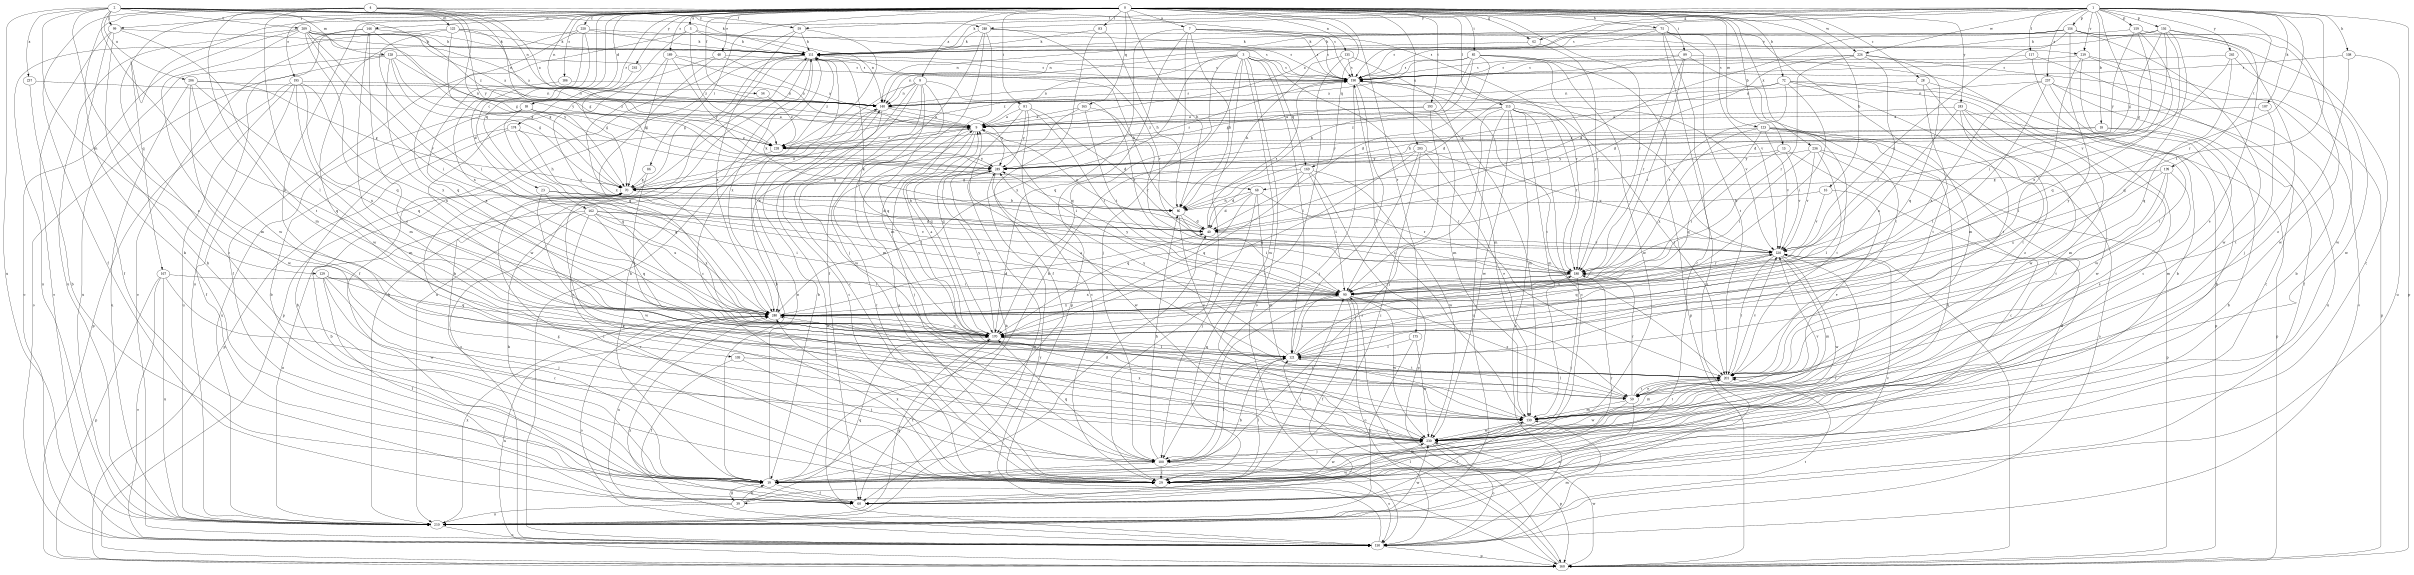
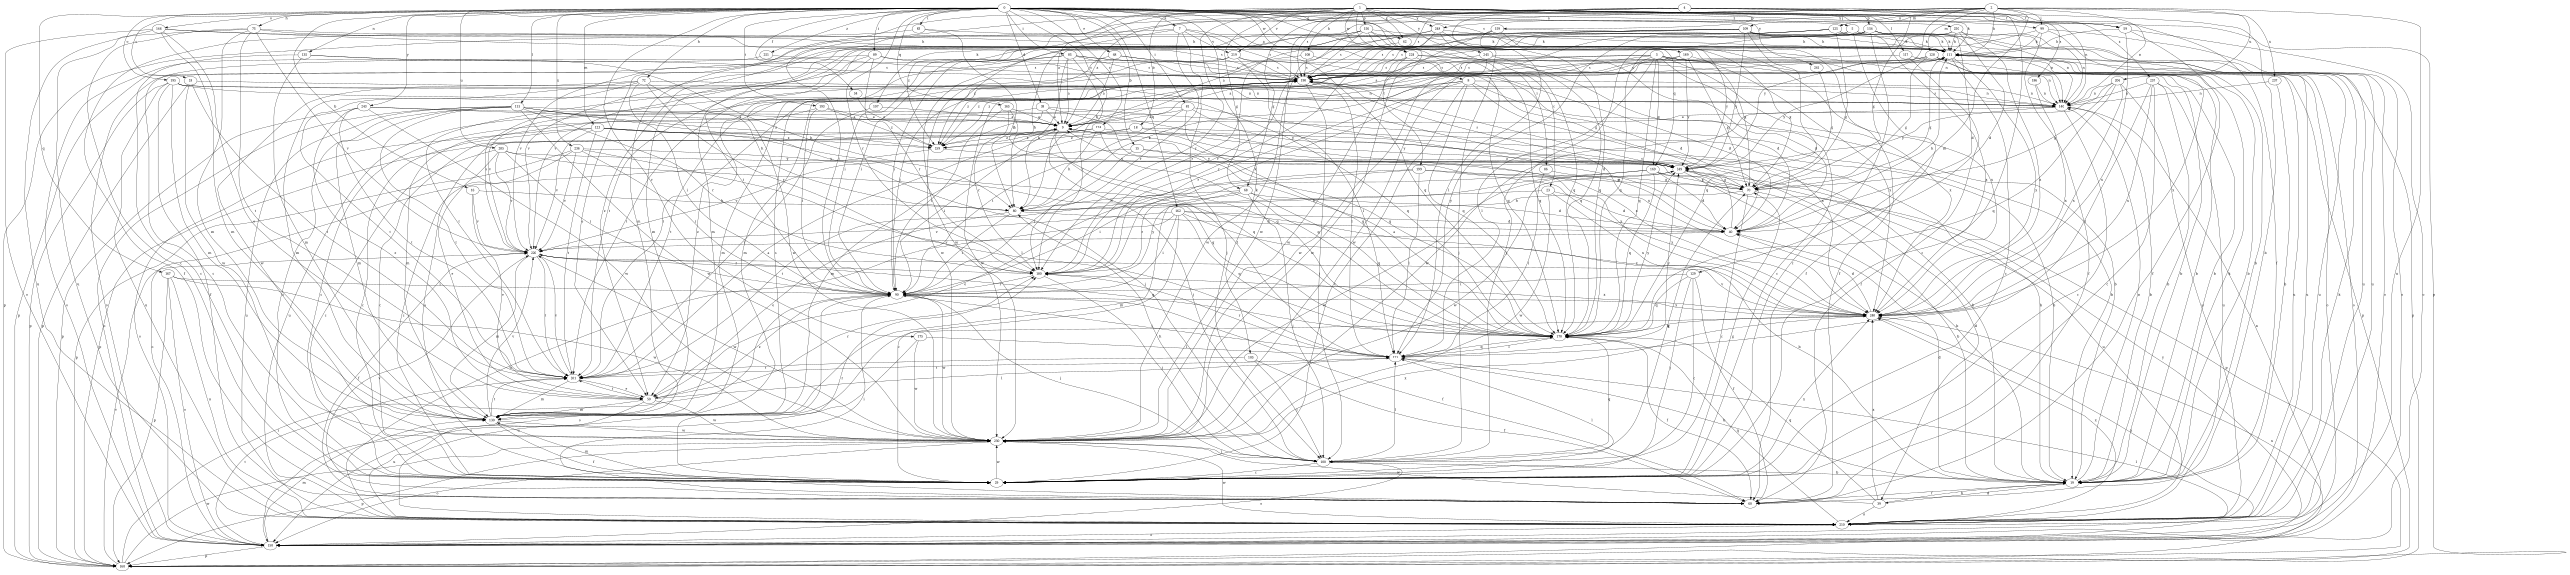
none -> (766, 55)
